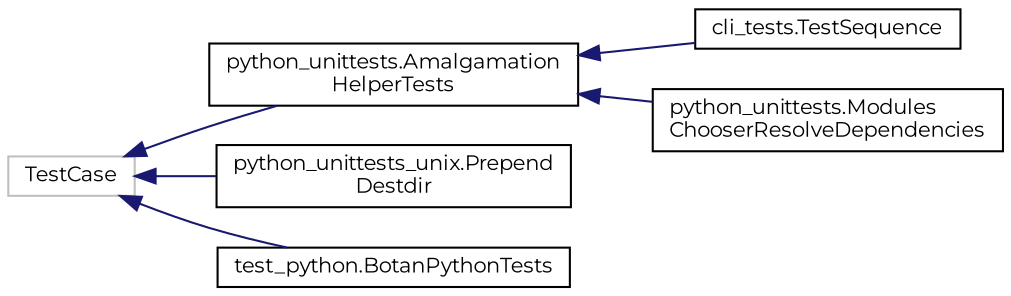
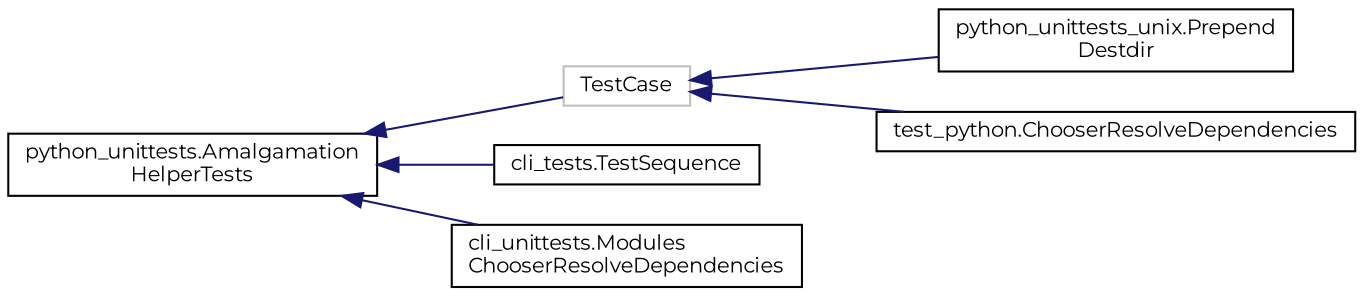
(828, 120) -> (627, 256)
(210, 126) -> (474, 114)
(394, 267) -> (1116, 132)
